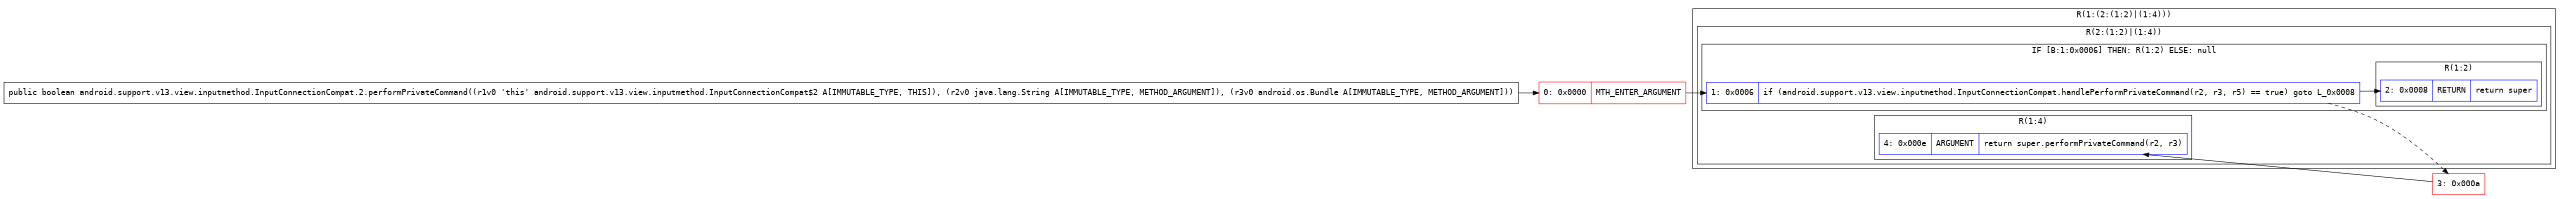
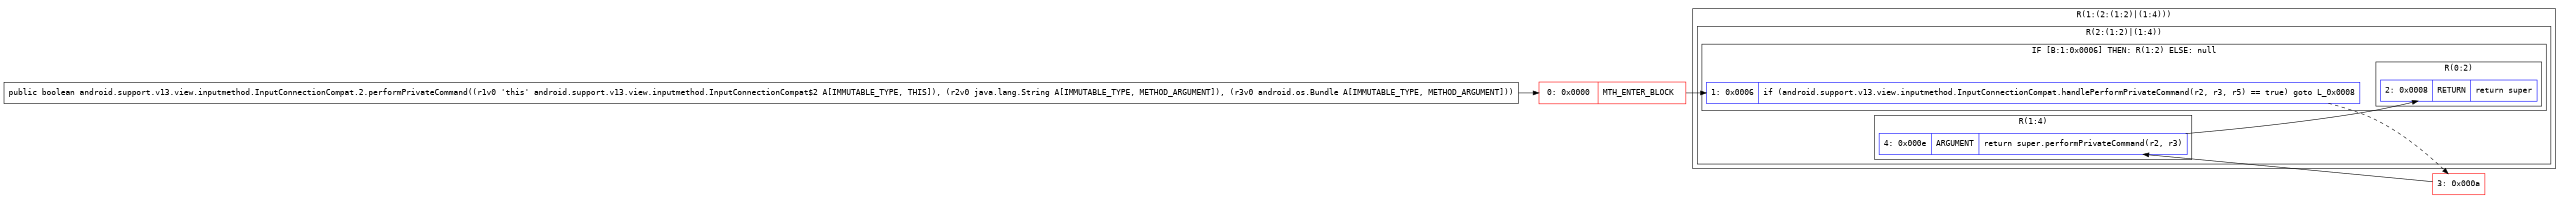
(2459, 69) -> (2459, 69)
(2367, 91) -> (2299, 122)
(1639, 93) -> (1638, 93)
